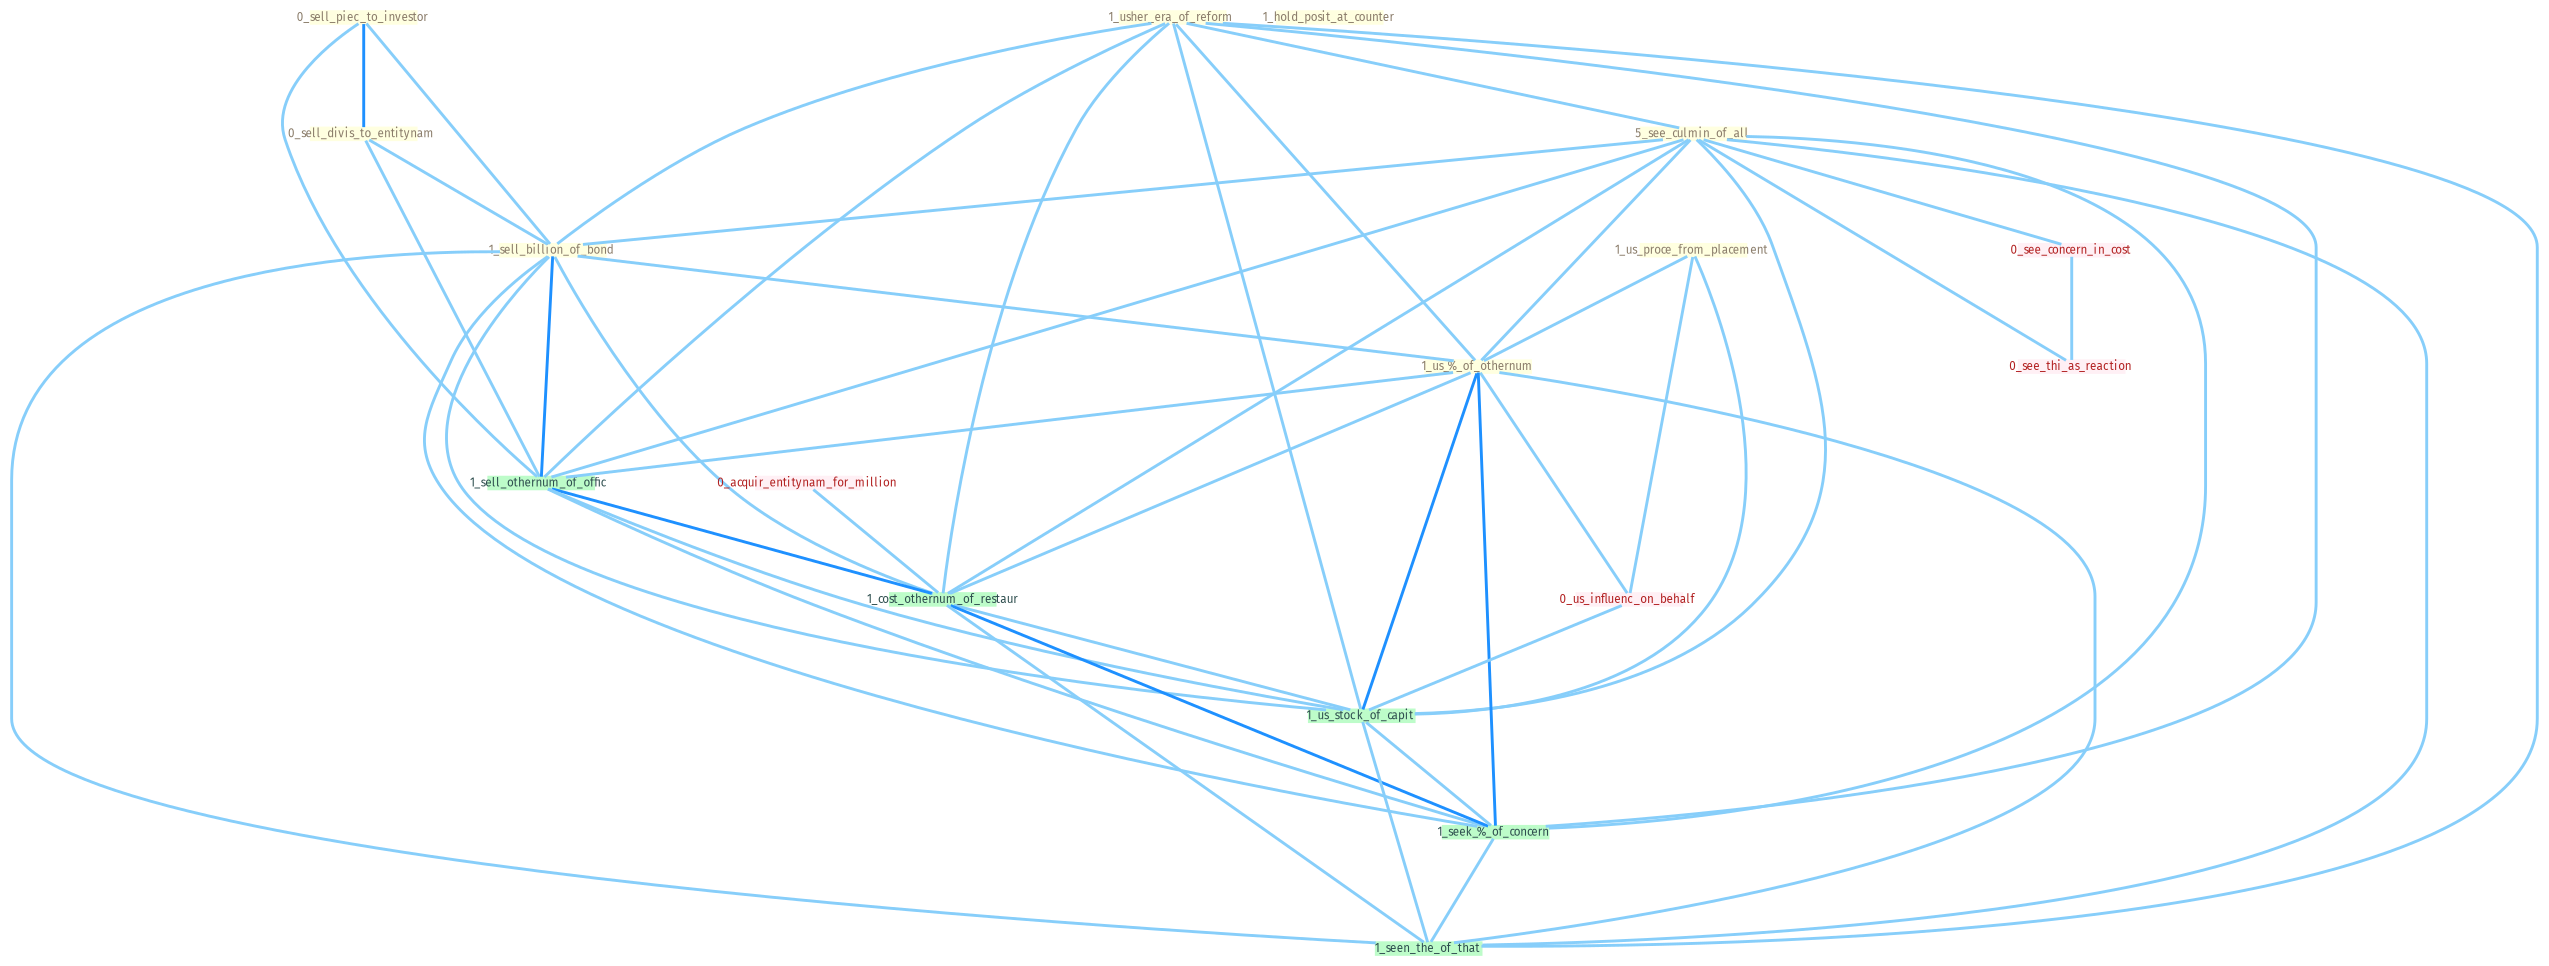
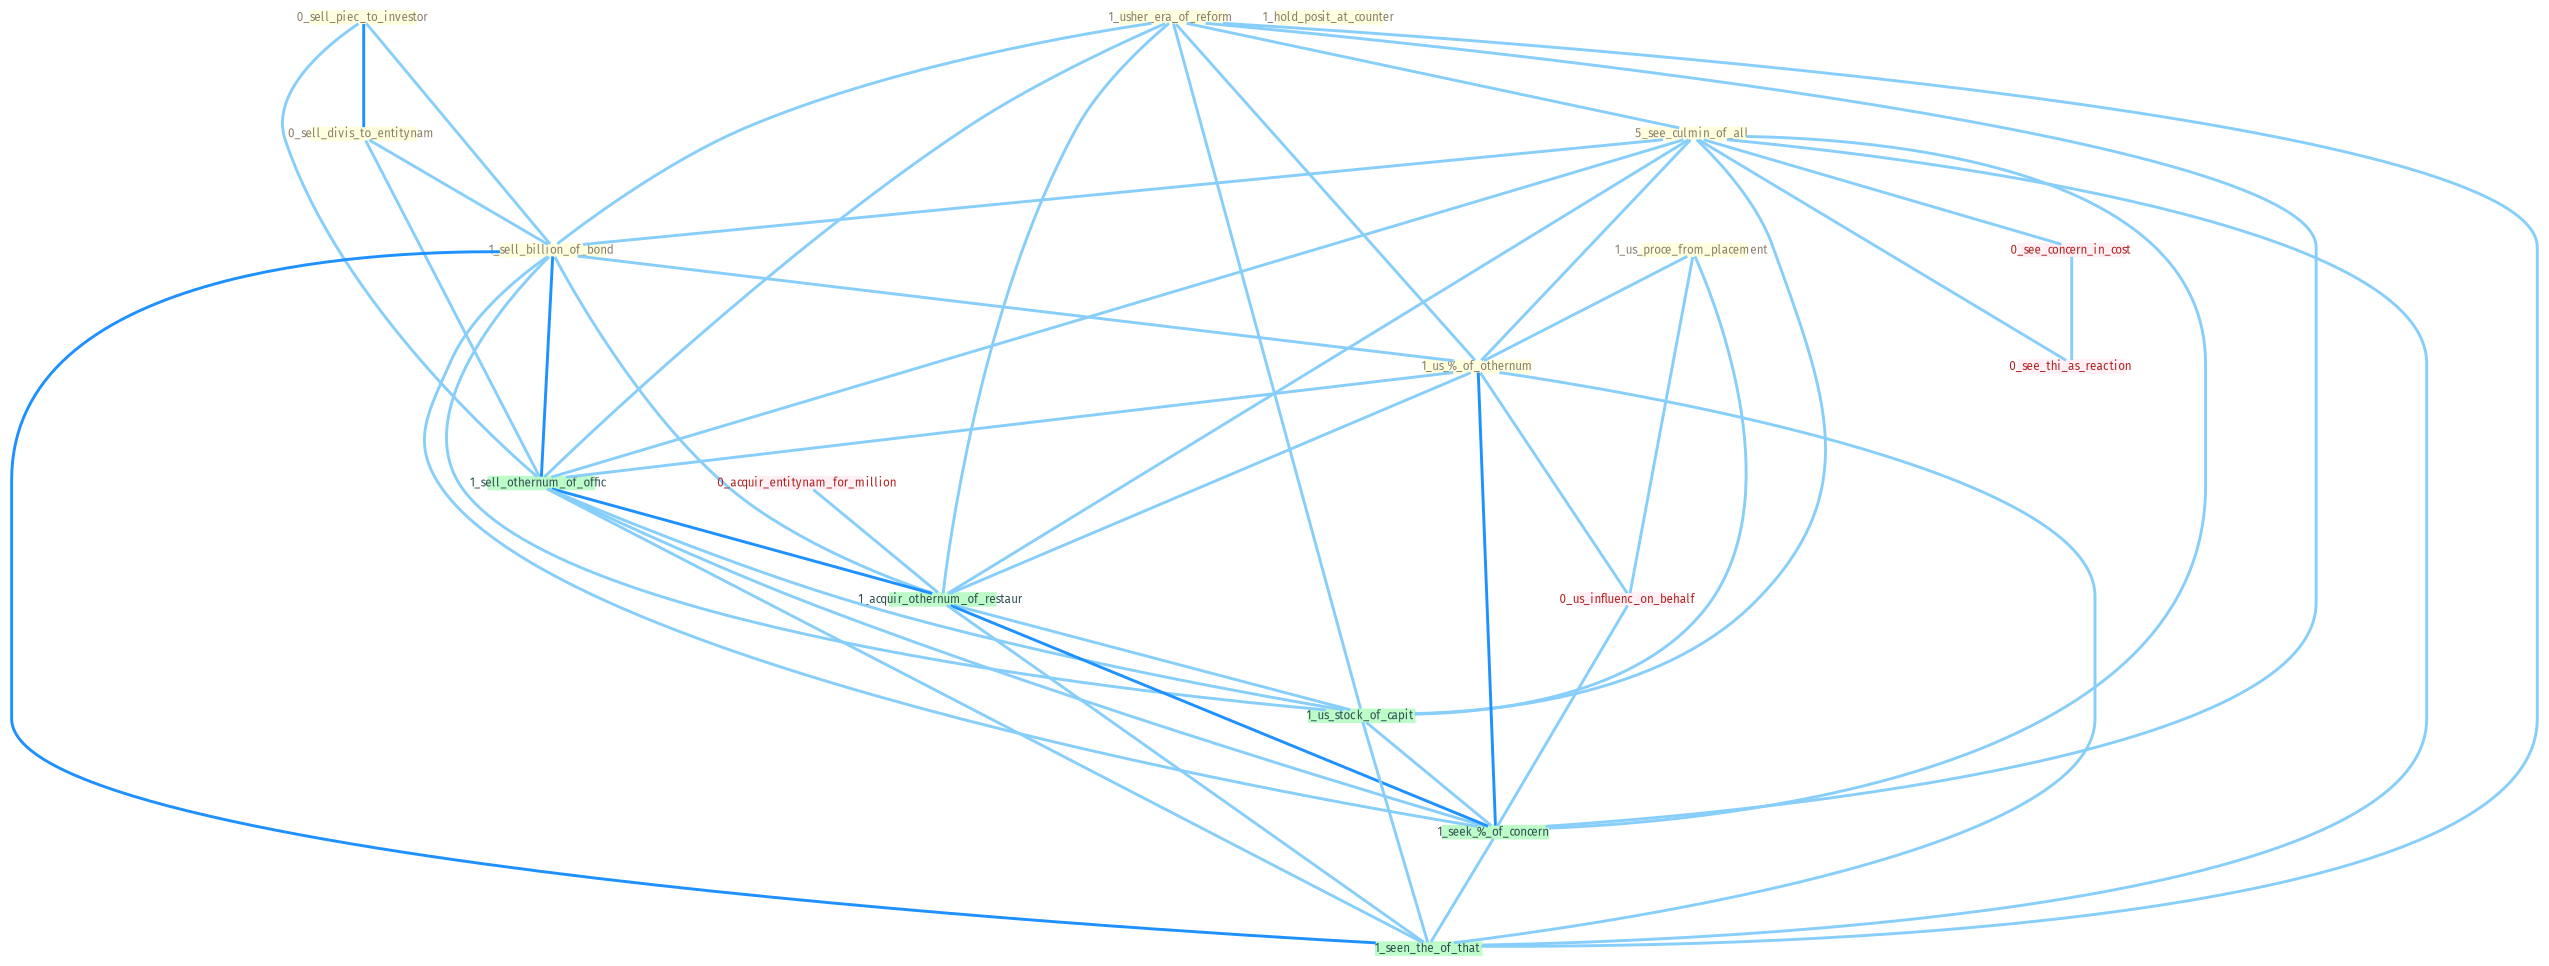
(1420, 541) -> none
(943, 599) -> (943, 599)
(1508, 652) -> (1563, 716)
none -> (941, 693)
(267, 827) -> (267, 827)
